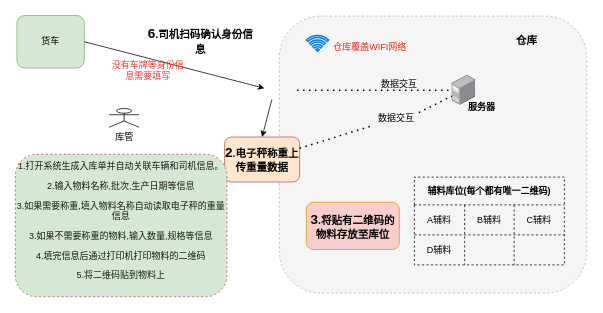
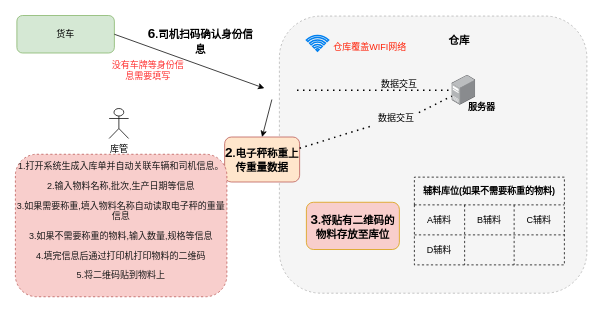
(527, 40) -> (459, 40)
(51, 42) -> (66, 34)
(124, 118) -> (119, 123)
(489, 191) -> (489, 191)
(121, 225) -> (121, 225)
